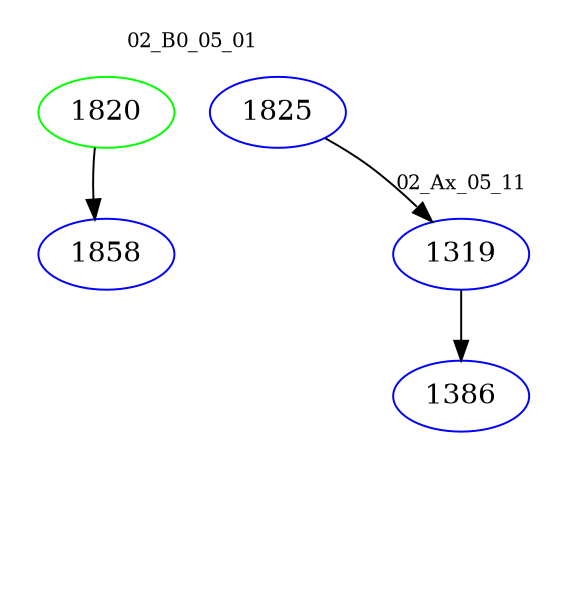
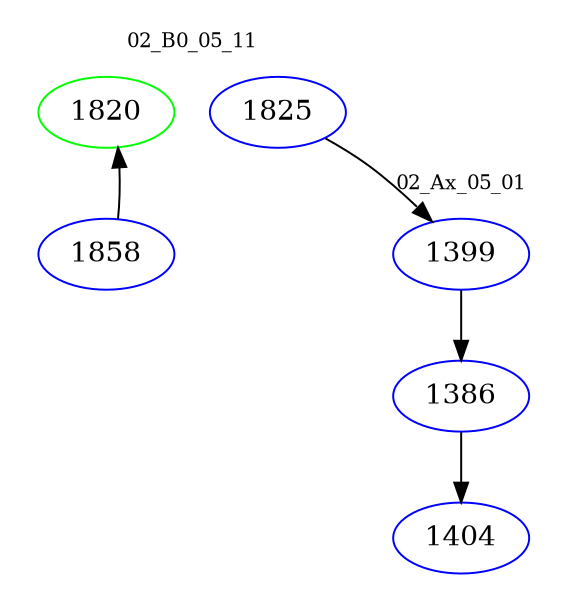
(192, 42) -> (192, 42)
(93, 173) -> (120, 194)
(461, 184) -> (461, 184)
(461, 254) -> (461, 254)
none -> (461, 538)
